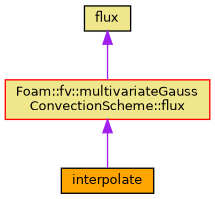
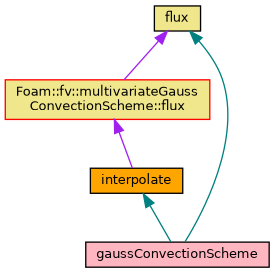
none -> (177, 255)
